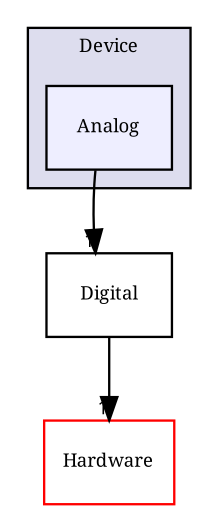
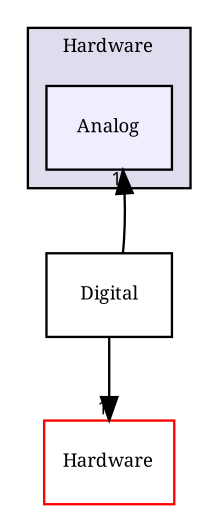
(109, 48) -> (109, 48)
(94, 203) -> (125, 223)
